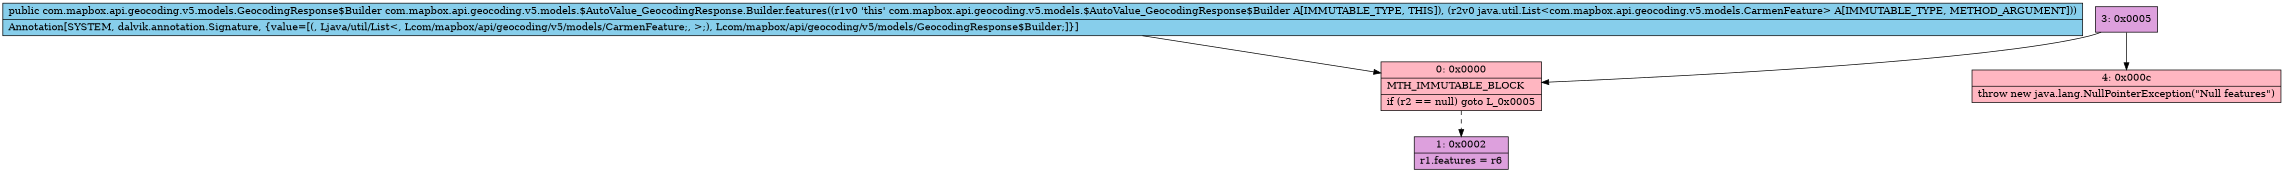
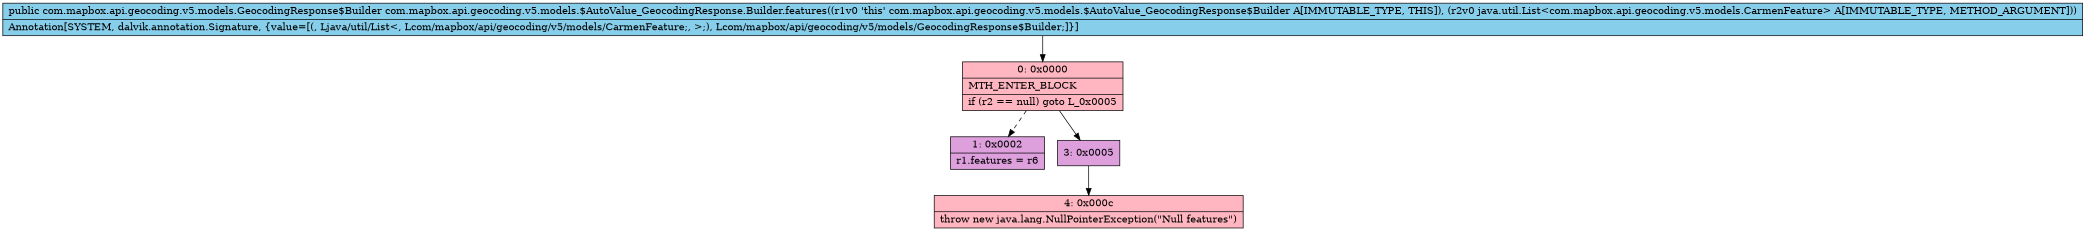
(1826, 67) -> (1068, 123)
(1456, 86) -> (1023, 86)
